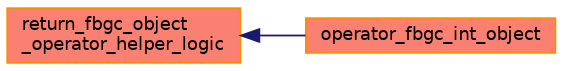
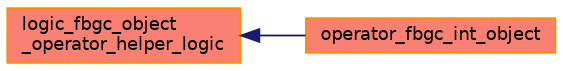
(124, 36) -> (124, 36)
